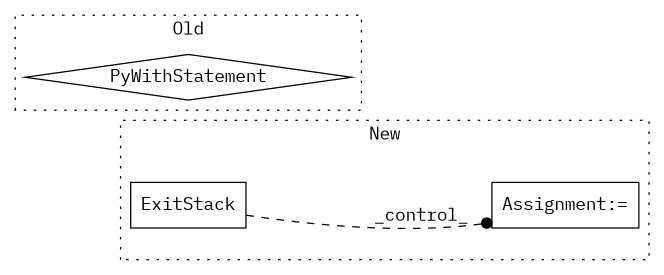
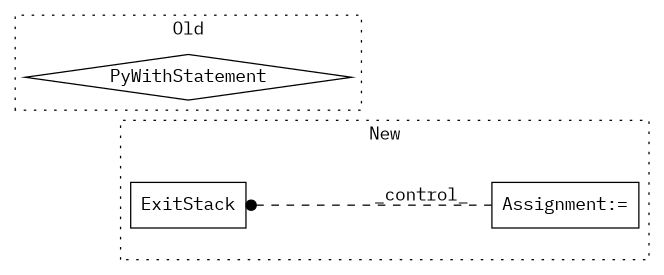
(364, 227) -> (374, 205)
